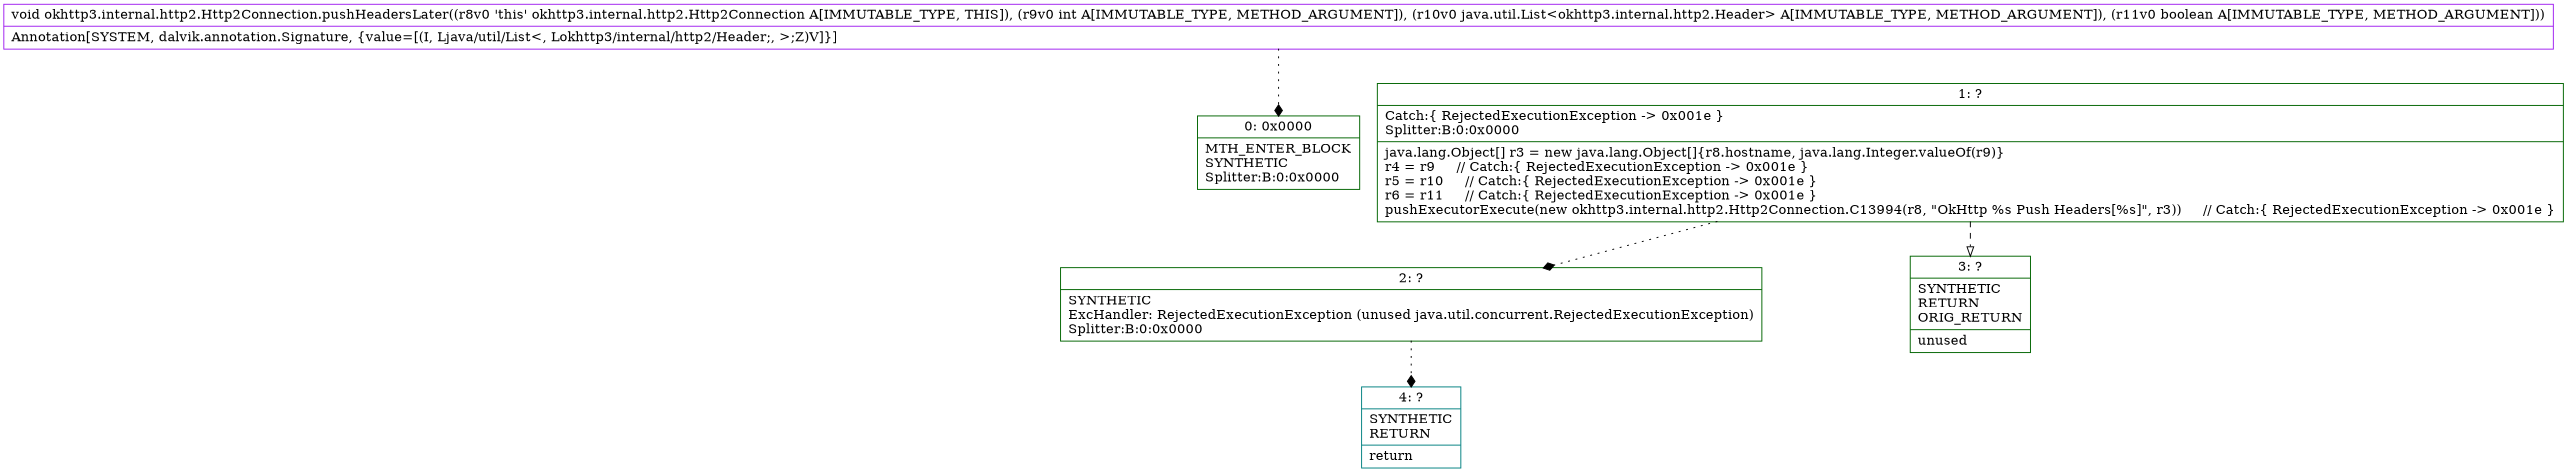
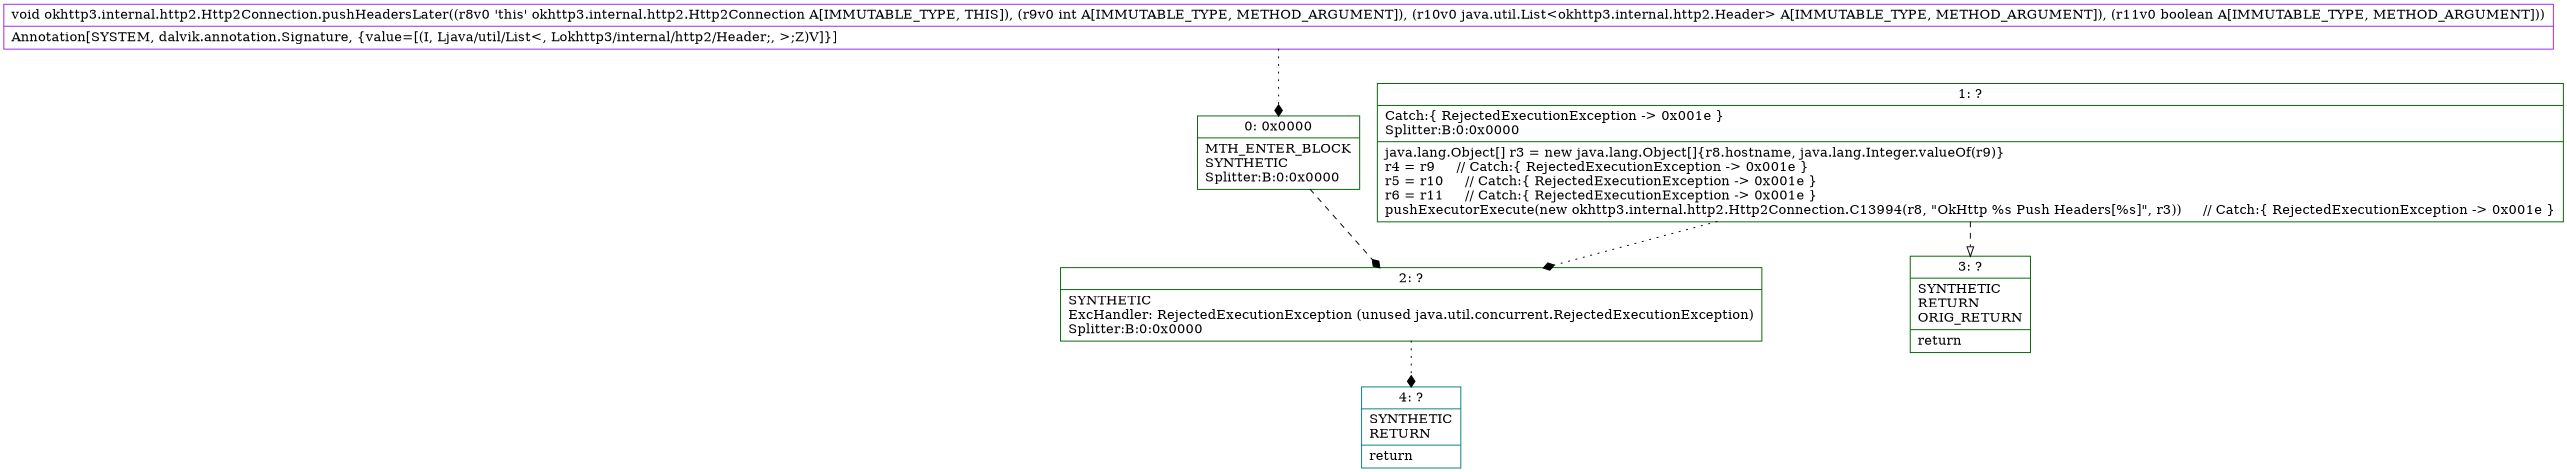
none -> (1341, 224)
(1943, 341) -> (1940, 341)
